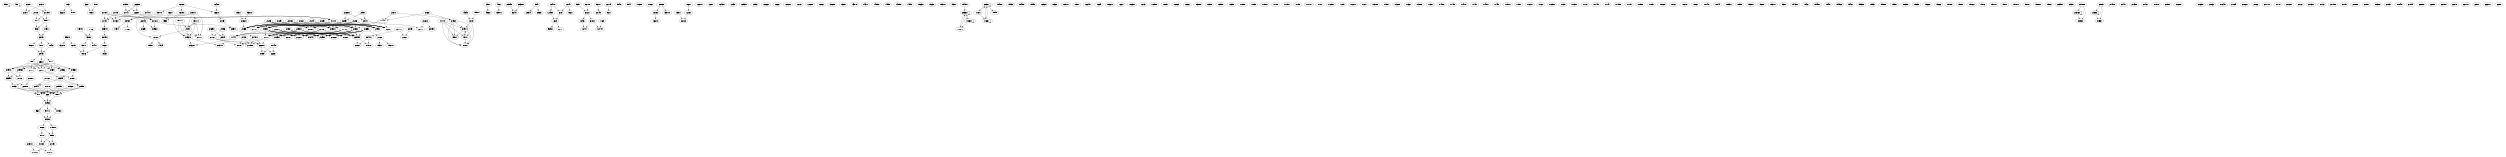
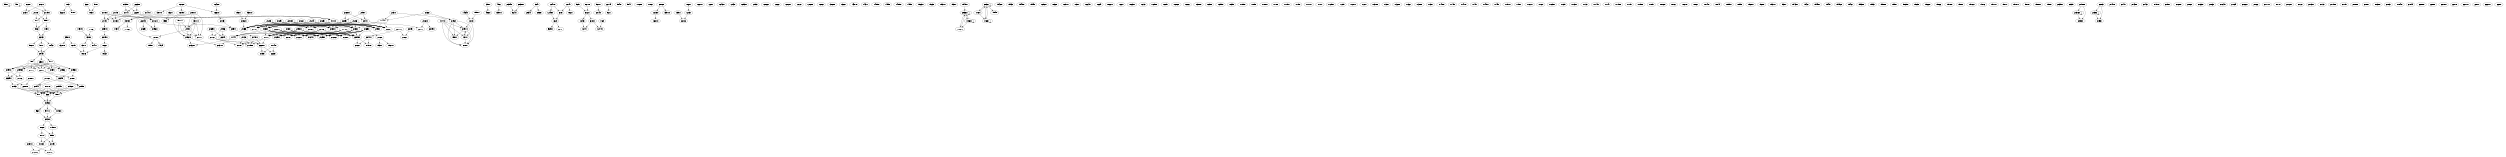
none -> (2190, 5)
